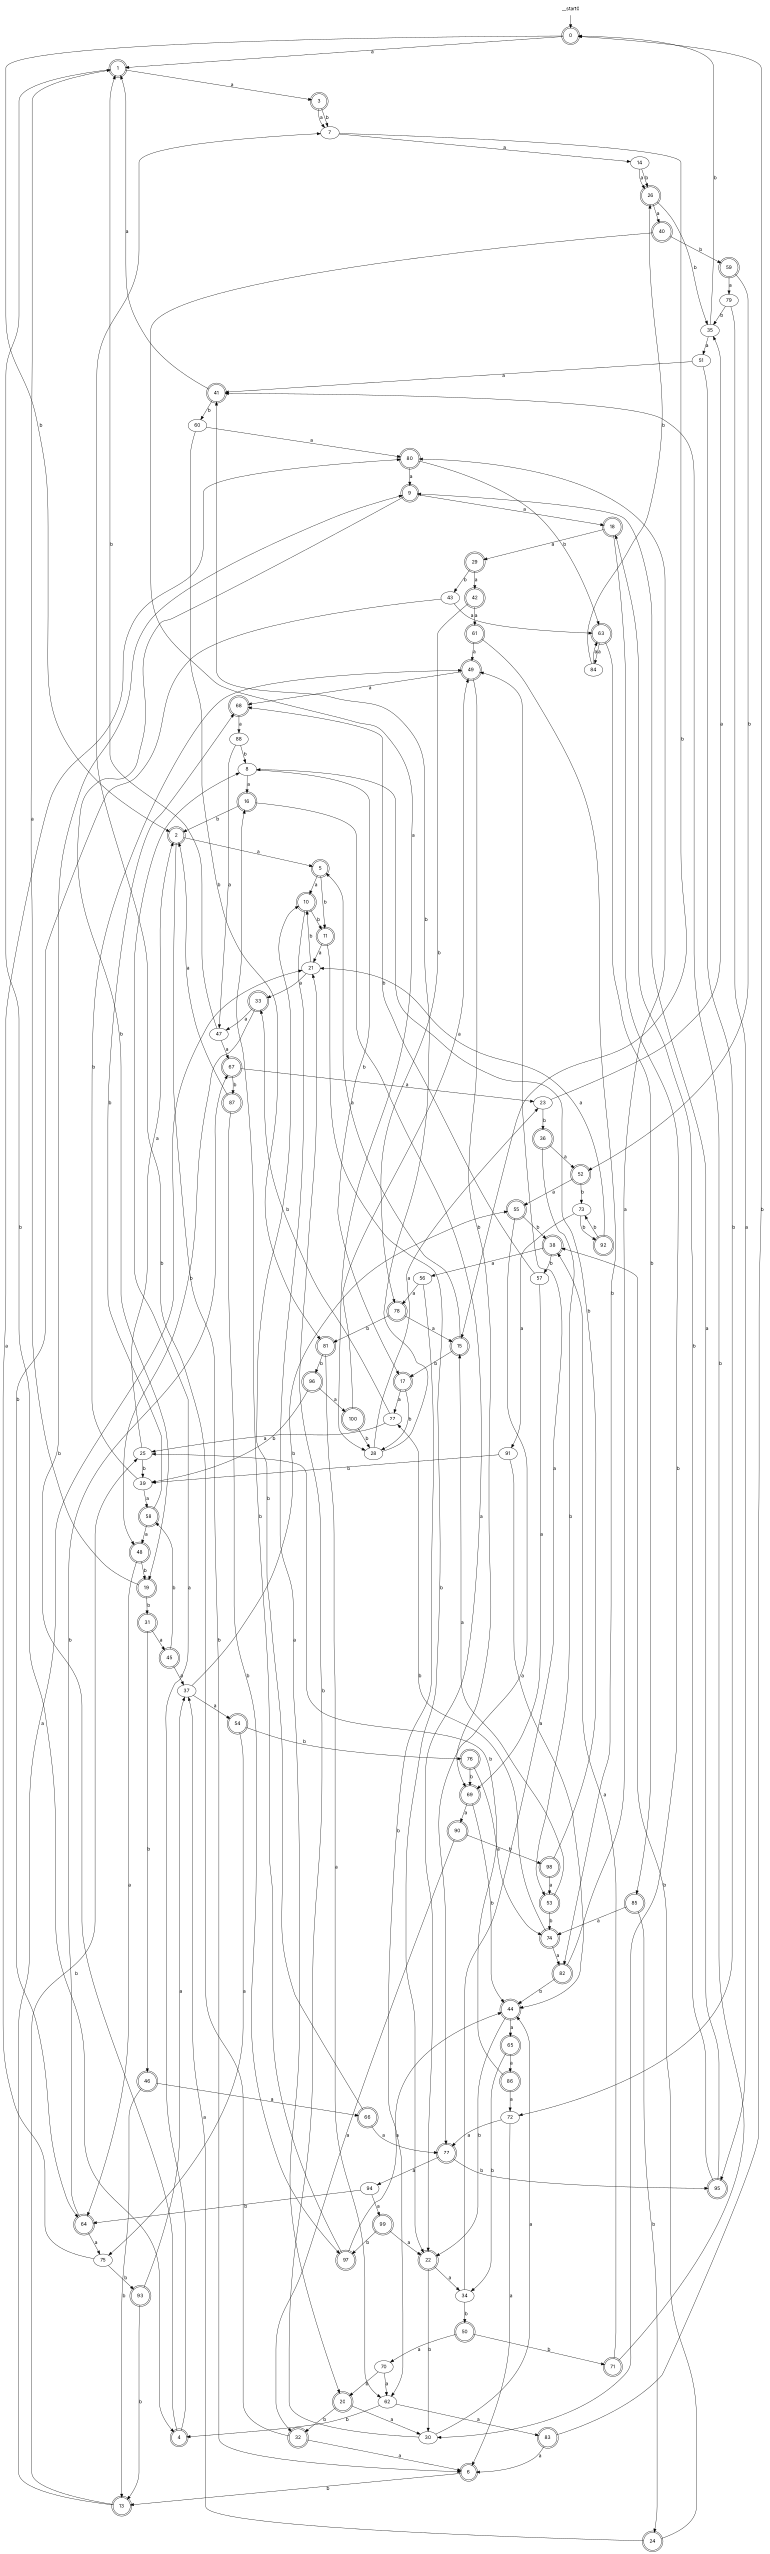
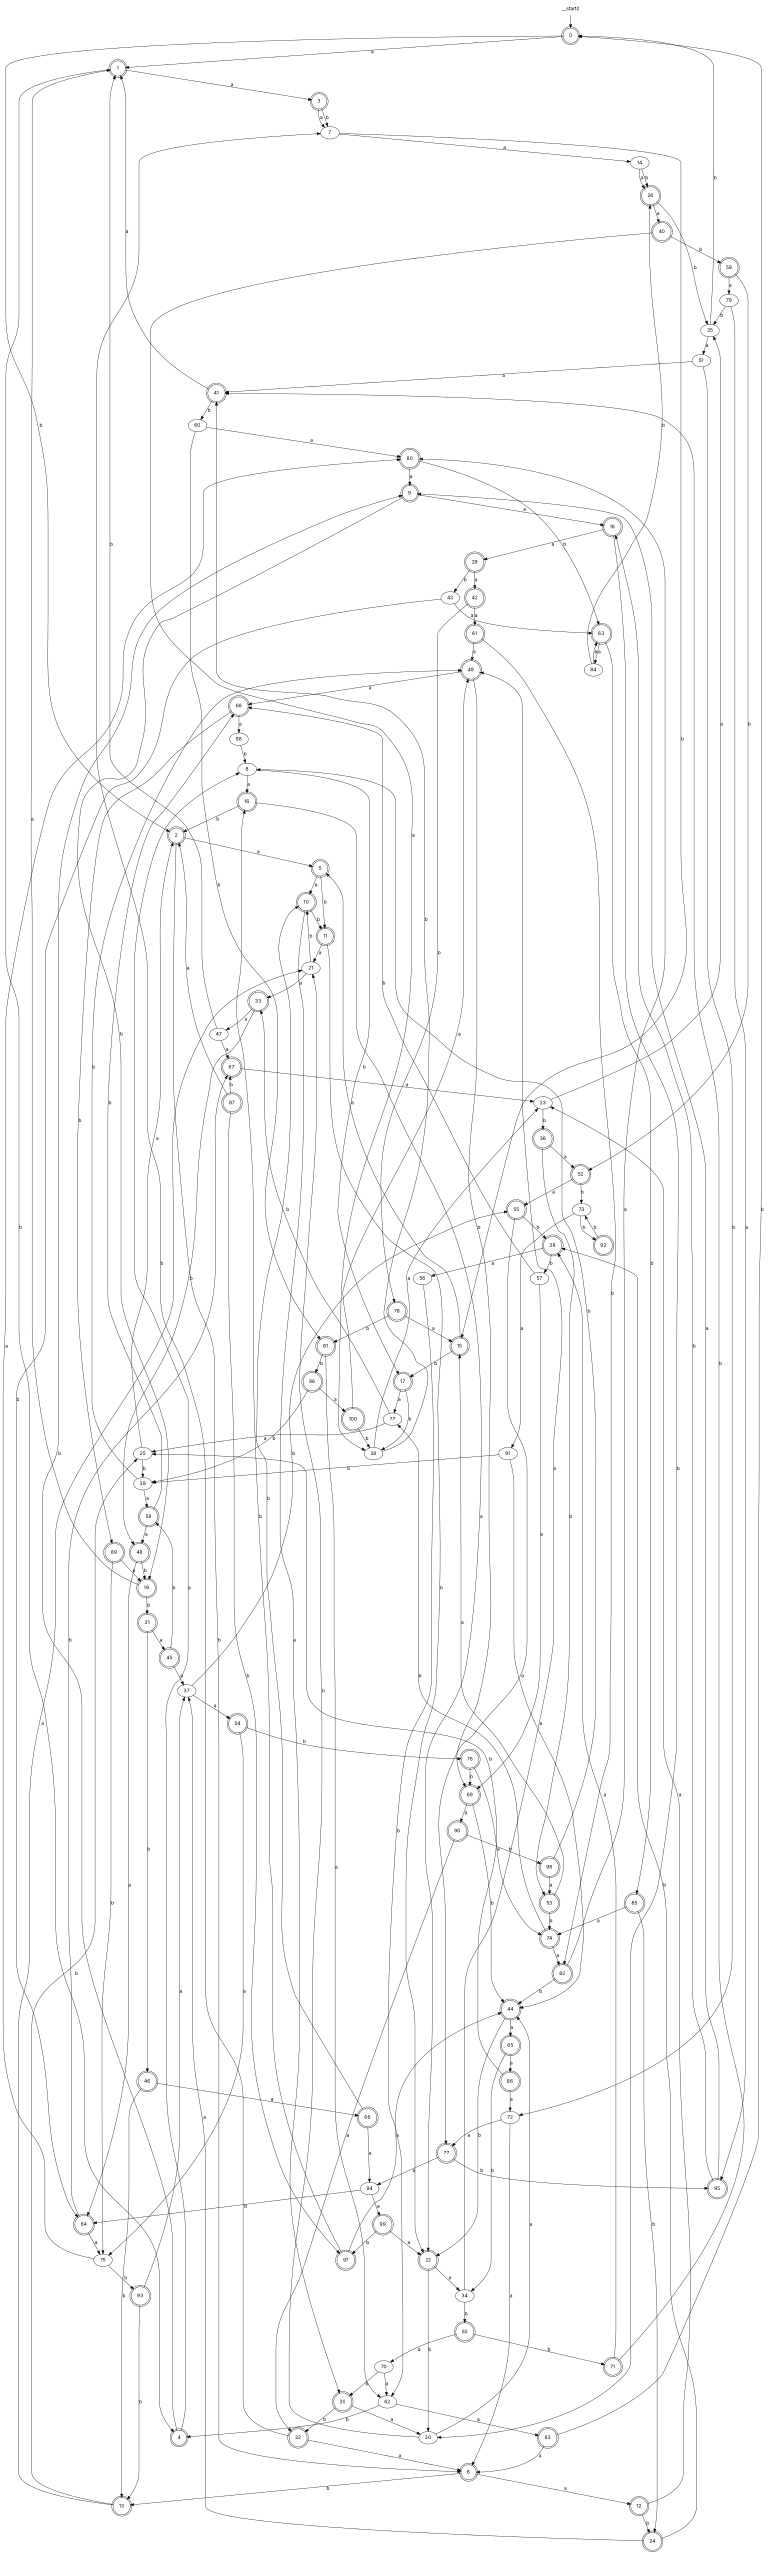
(228, 884) -> none
(511, 1062) -> none
(233, 1083) -> (230, 1087)
(411, 1293) -> none
none -> (114, 1553)
(403, 2147) -> (369, 2153)
none -> (639, 2506)
